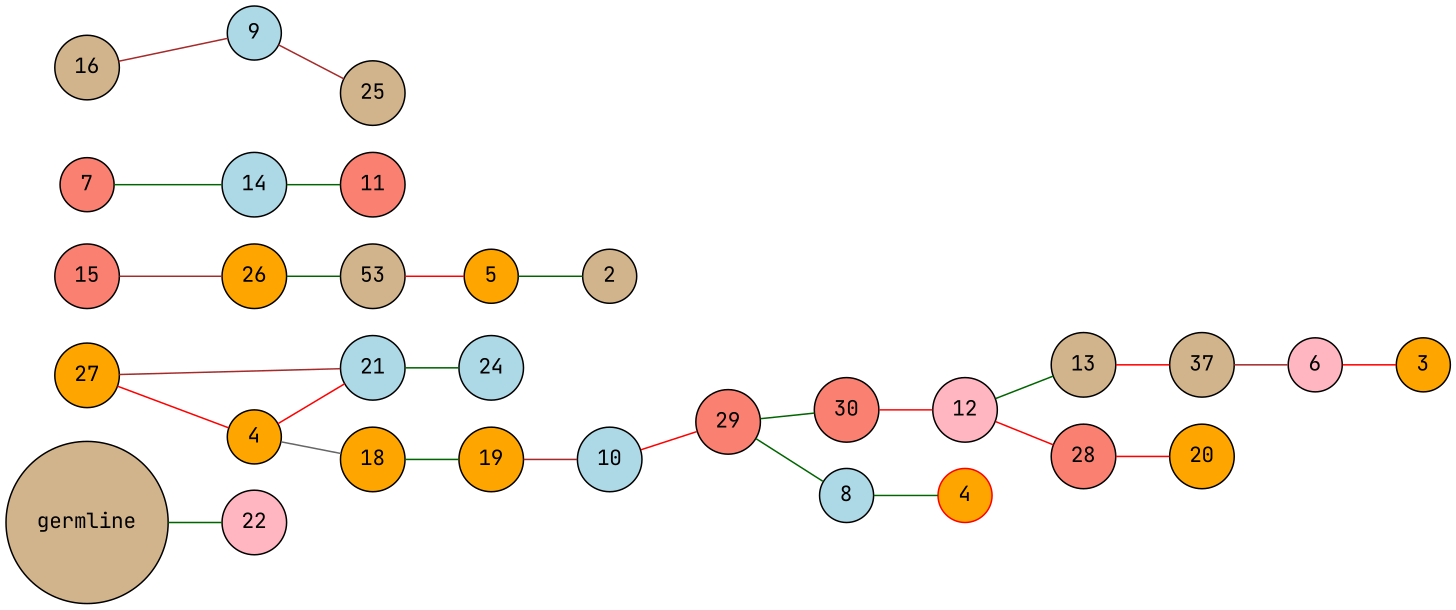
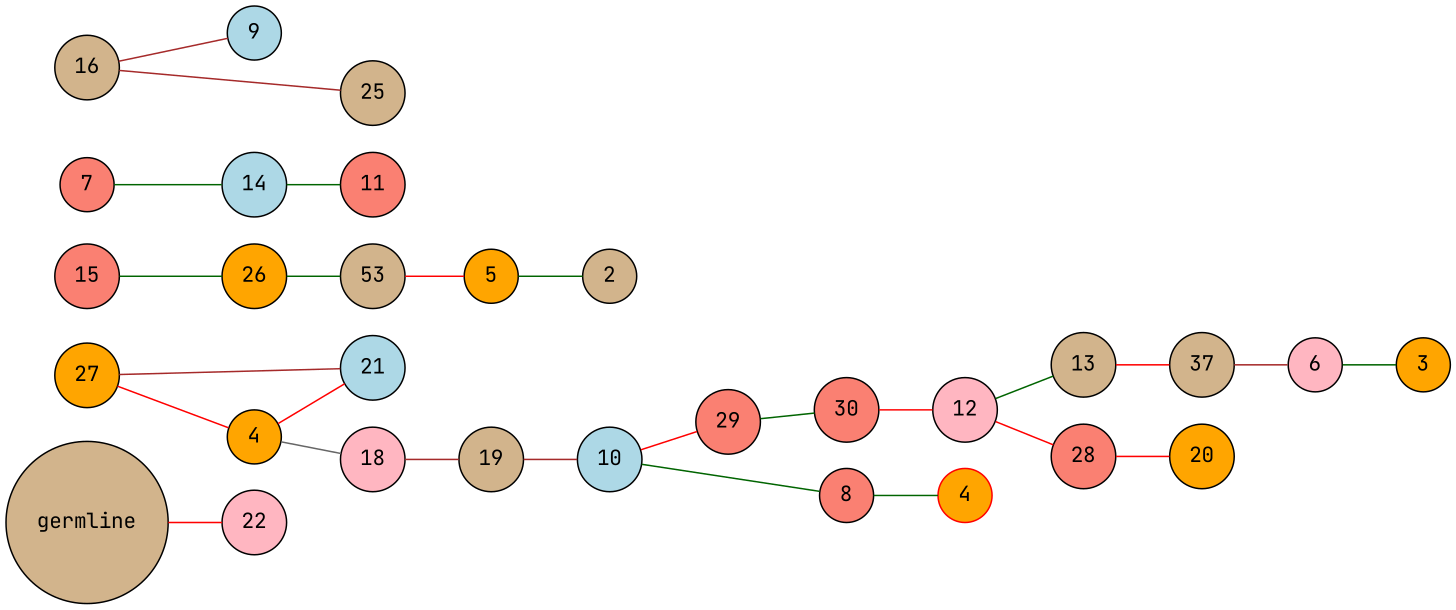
(311, 62) -> (230, 80)
(171, 276) -> (171, 276)
(1369, 365) -> (1369, 365)
(491, 368) -> none
(373, 459) -> (373, 459)
(432, 459) -> (432, 459)
(491, 459) -> (491, 459)
(789, 460) -> (731, 478)
(847, 495) -> (847, 495)
(195, 522) -> (195, 522)
